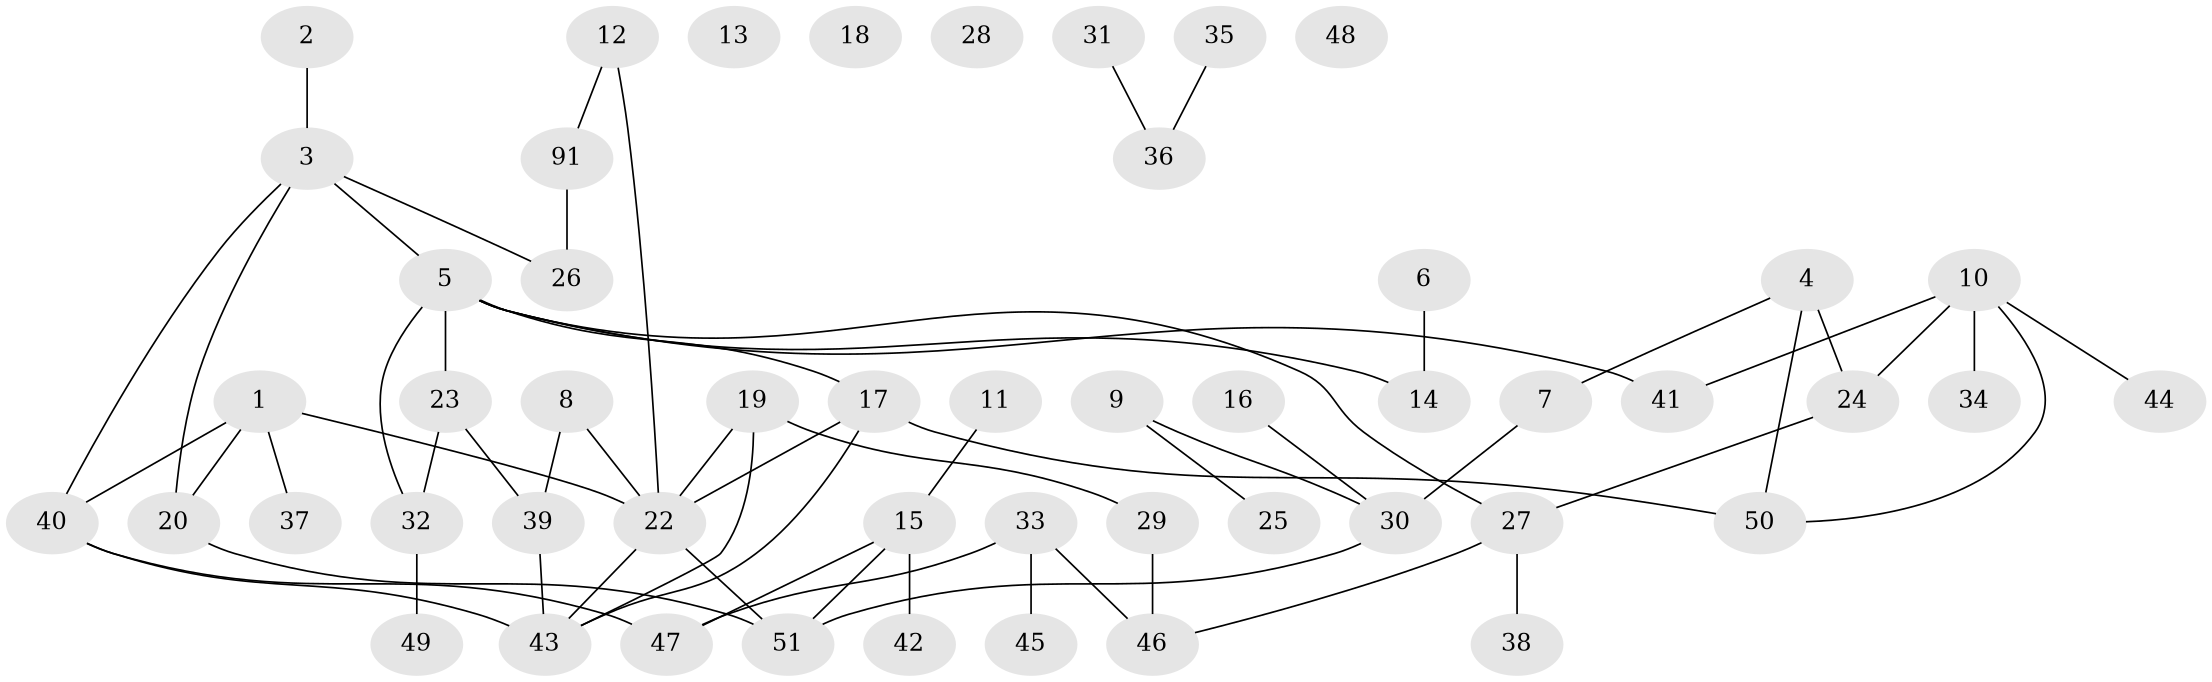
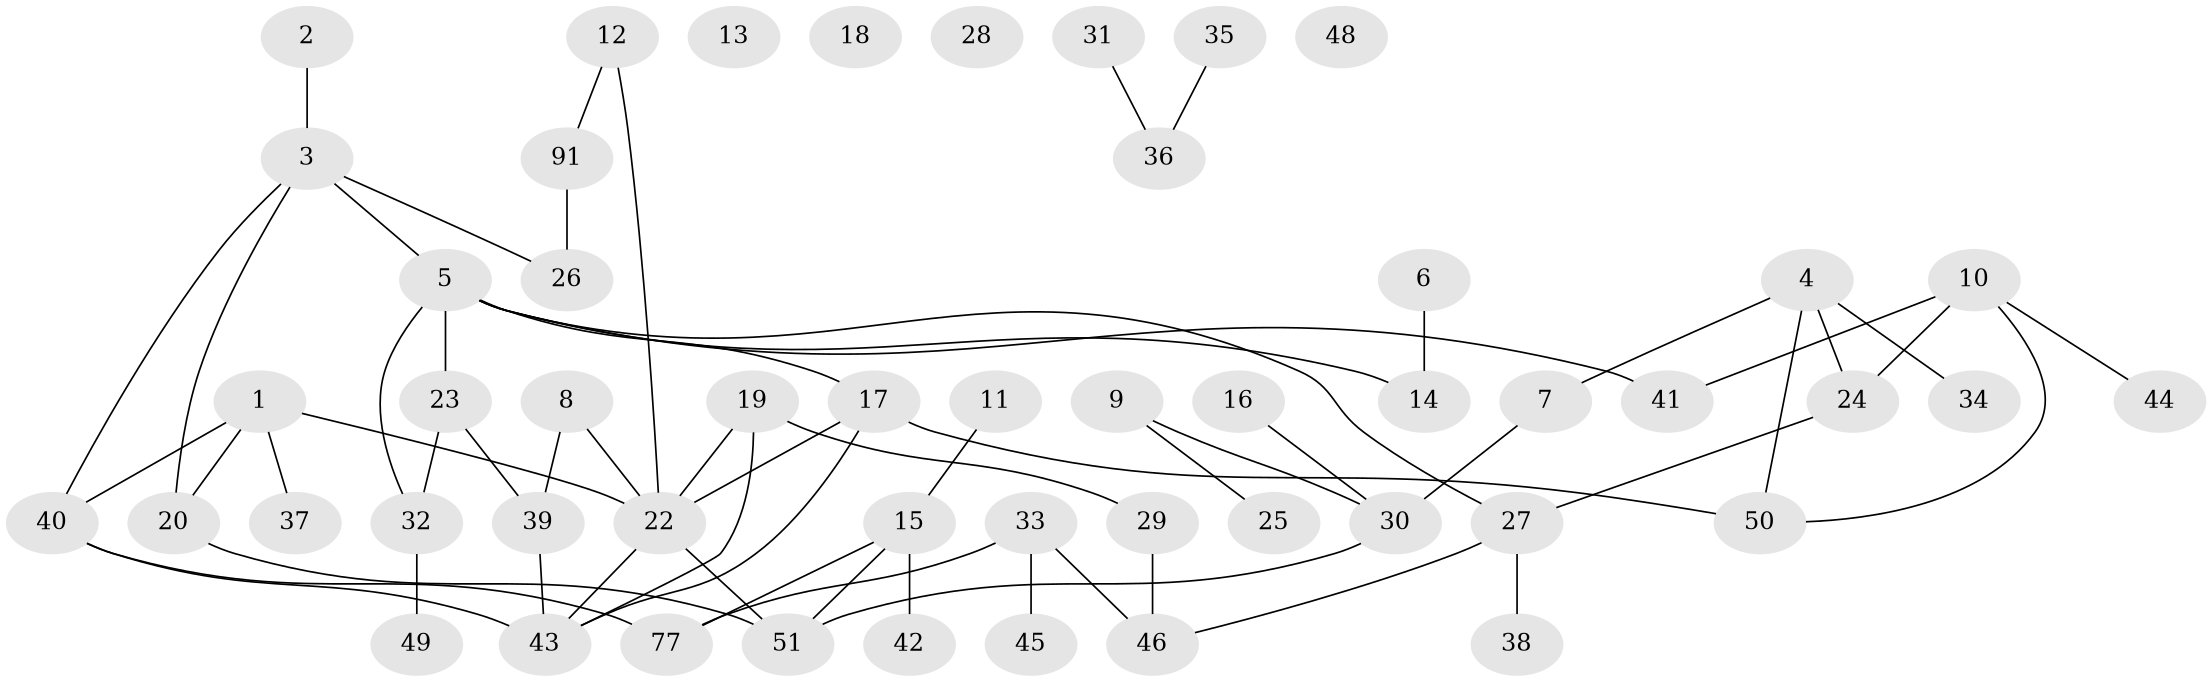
(1974, 341) -> (1891, 341)
(667, 645) -> (667, 645)
